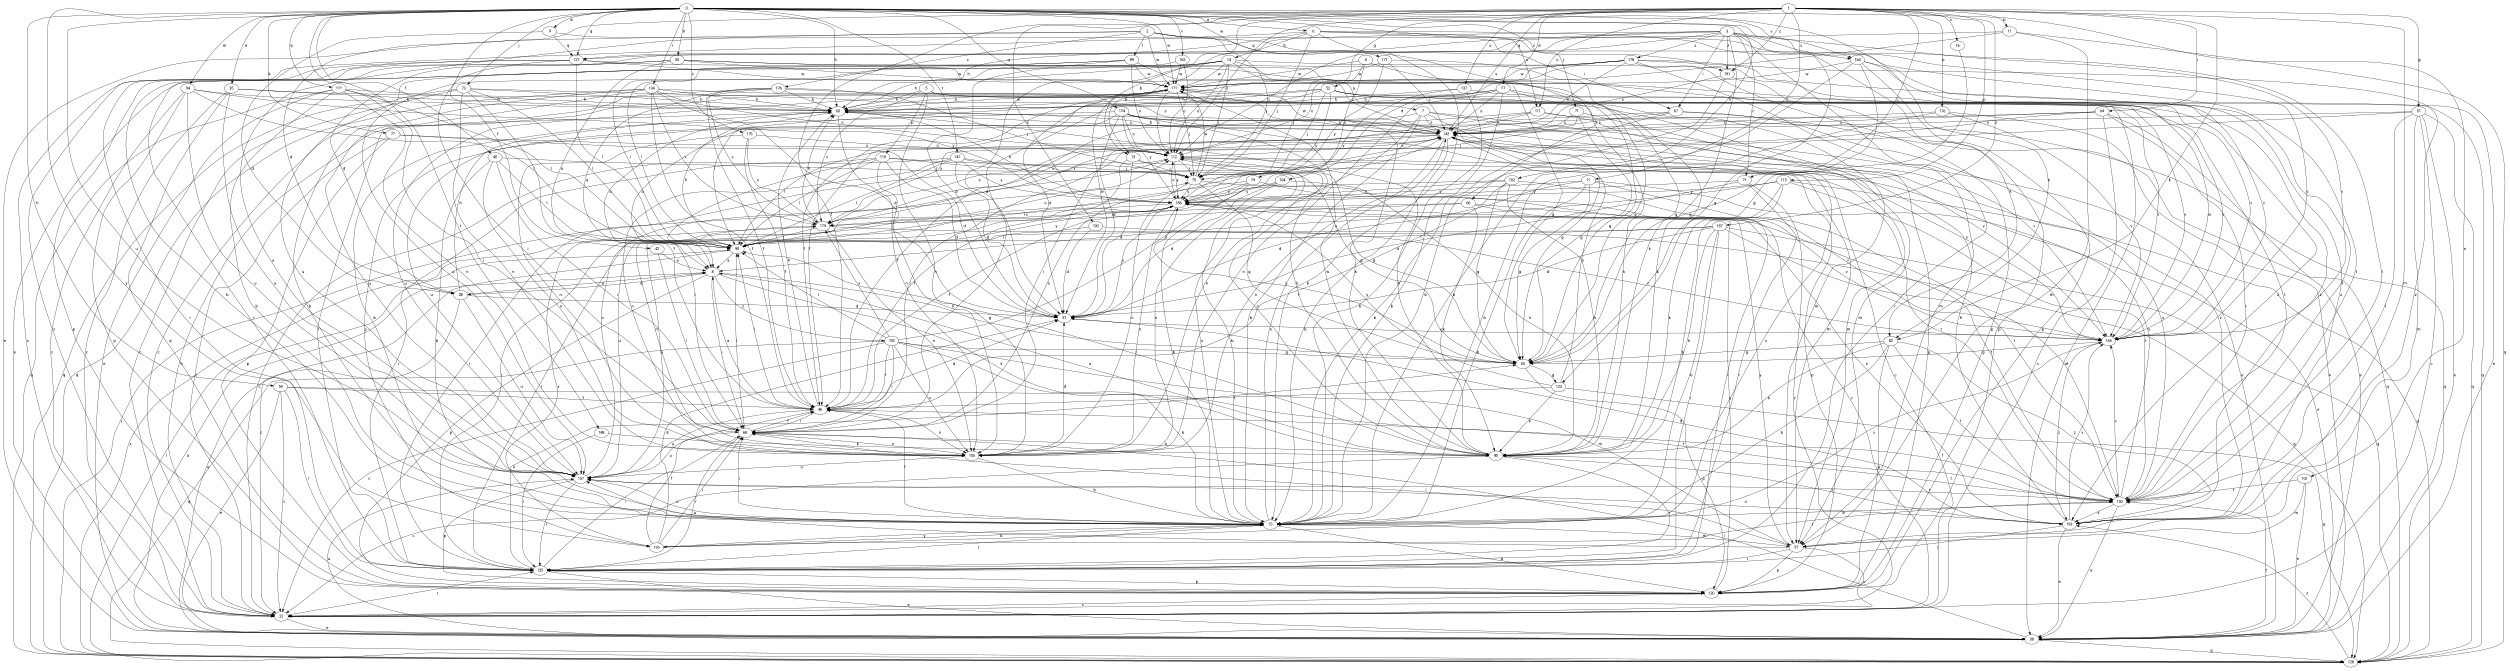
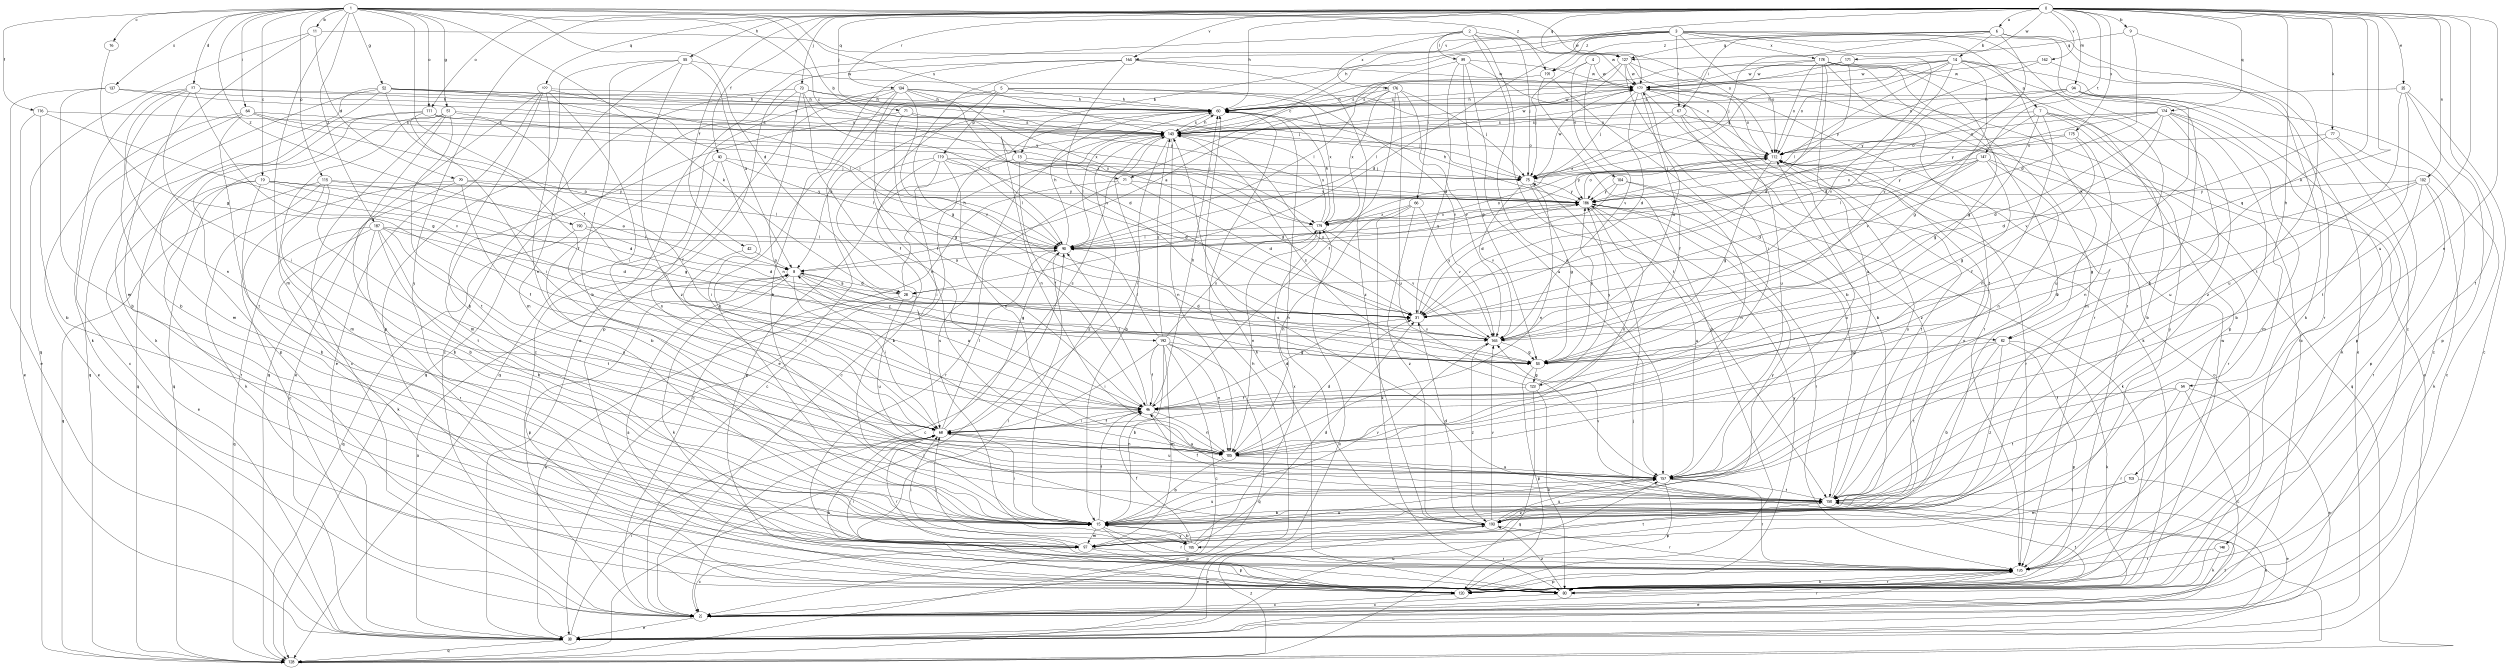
(1943, 60) -> (4, 60)
(1102, 192) -> (1766, 192)
(952, 417) -> (1793, 582)
